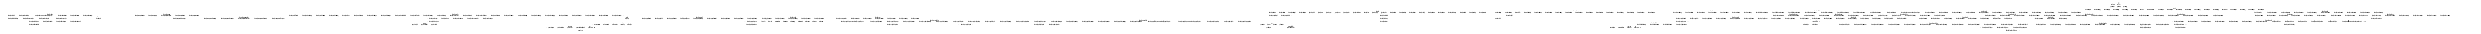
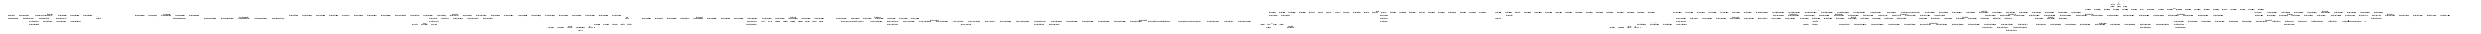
(878, 17) -> (878, 17)
